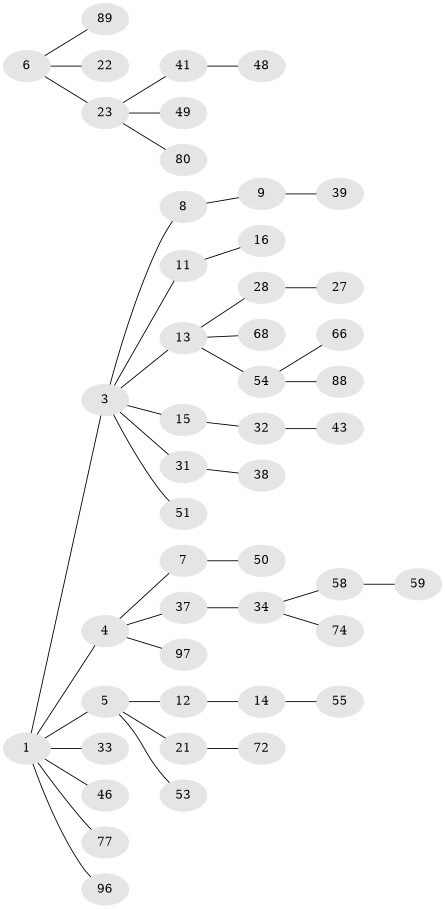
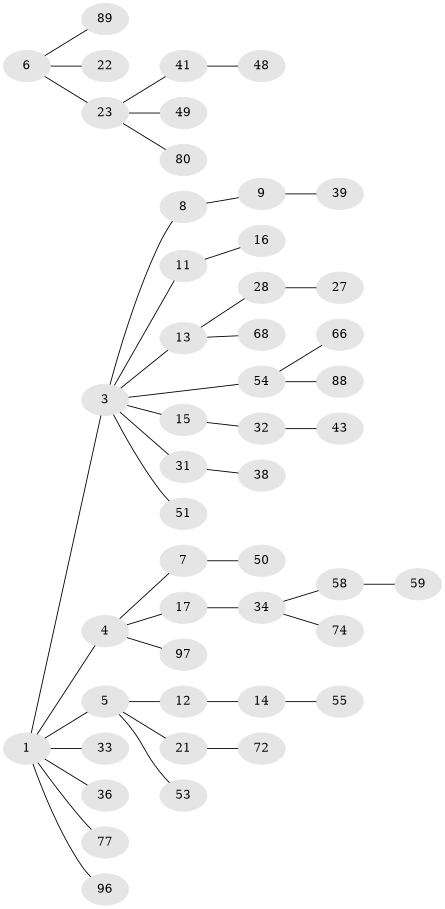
(222, 360) -> (184, 391)
(183, 608) -> (183, 608)
(105, 796) -> (105, 796)
